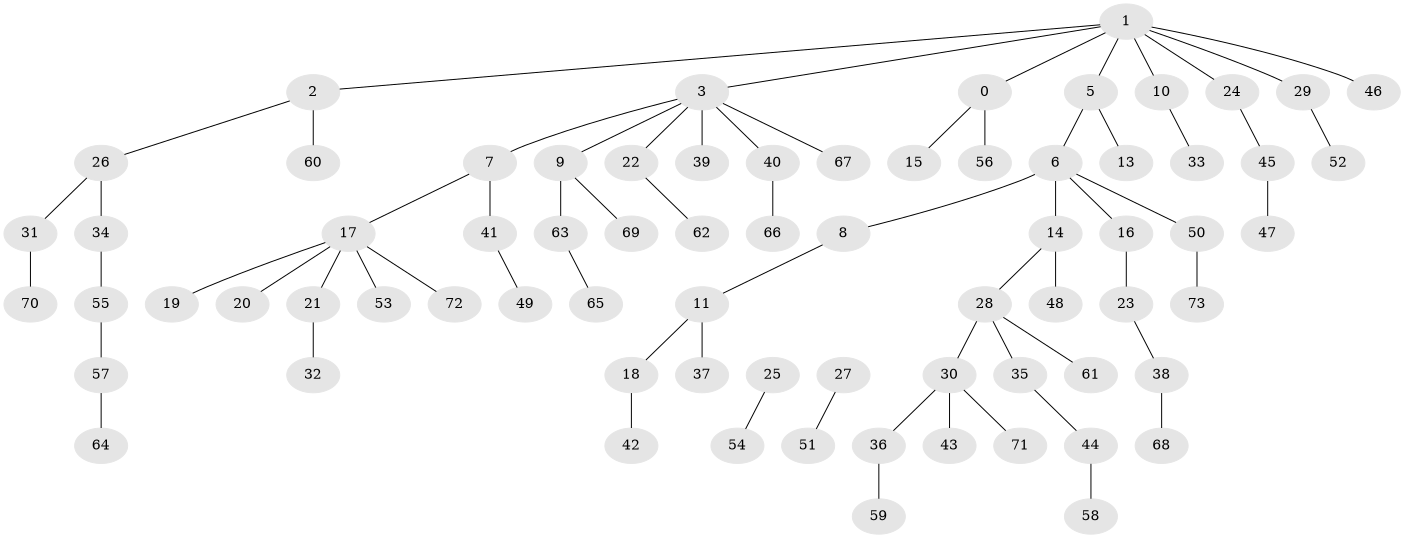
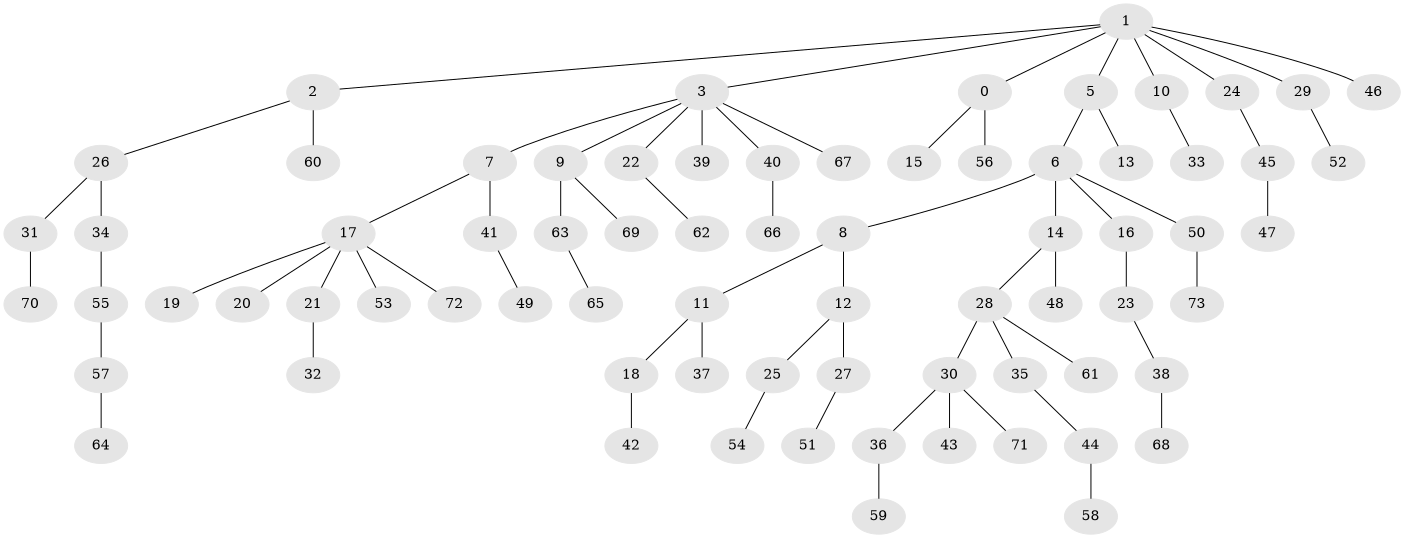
none -> (843, 304)
